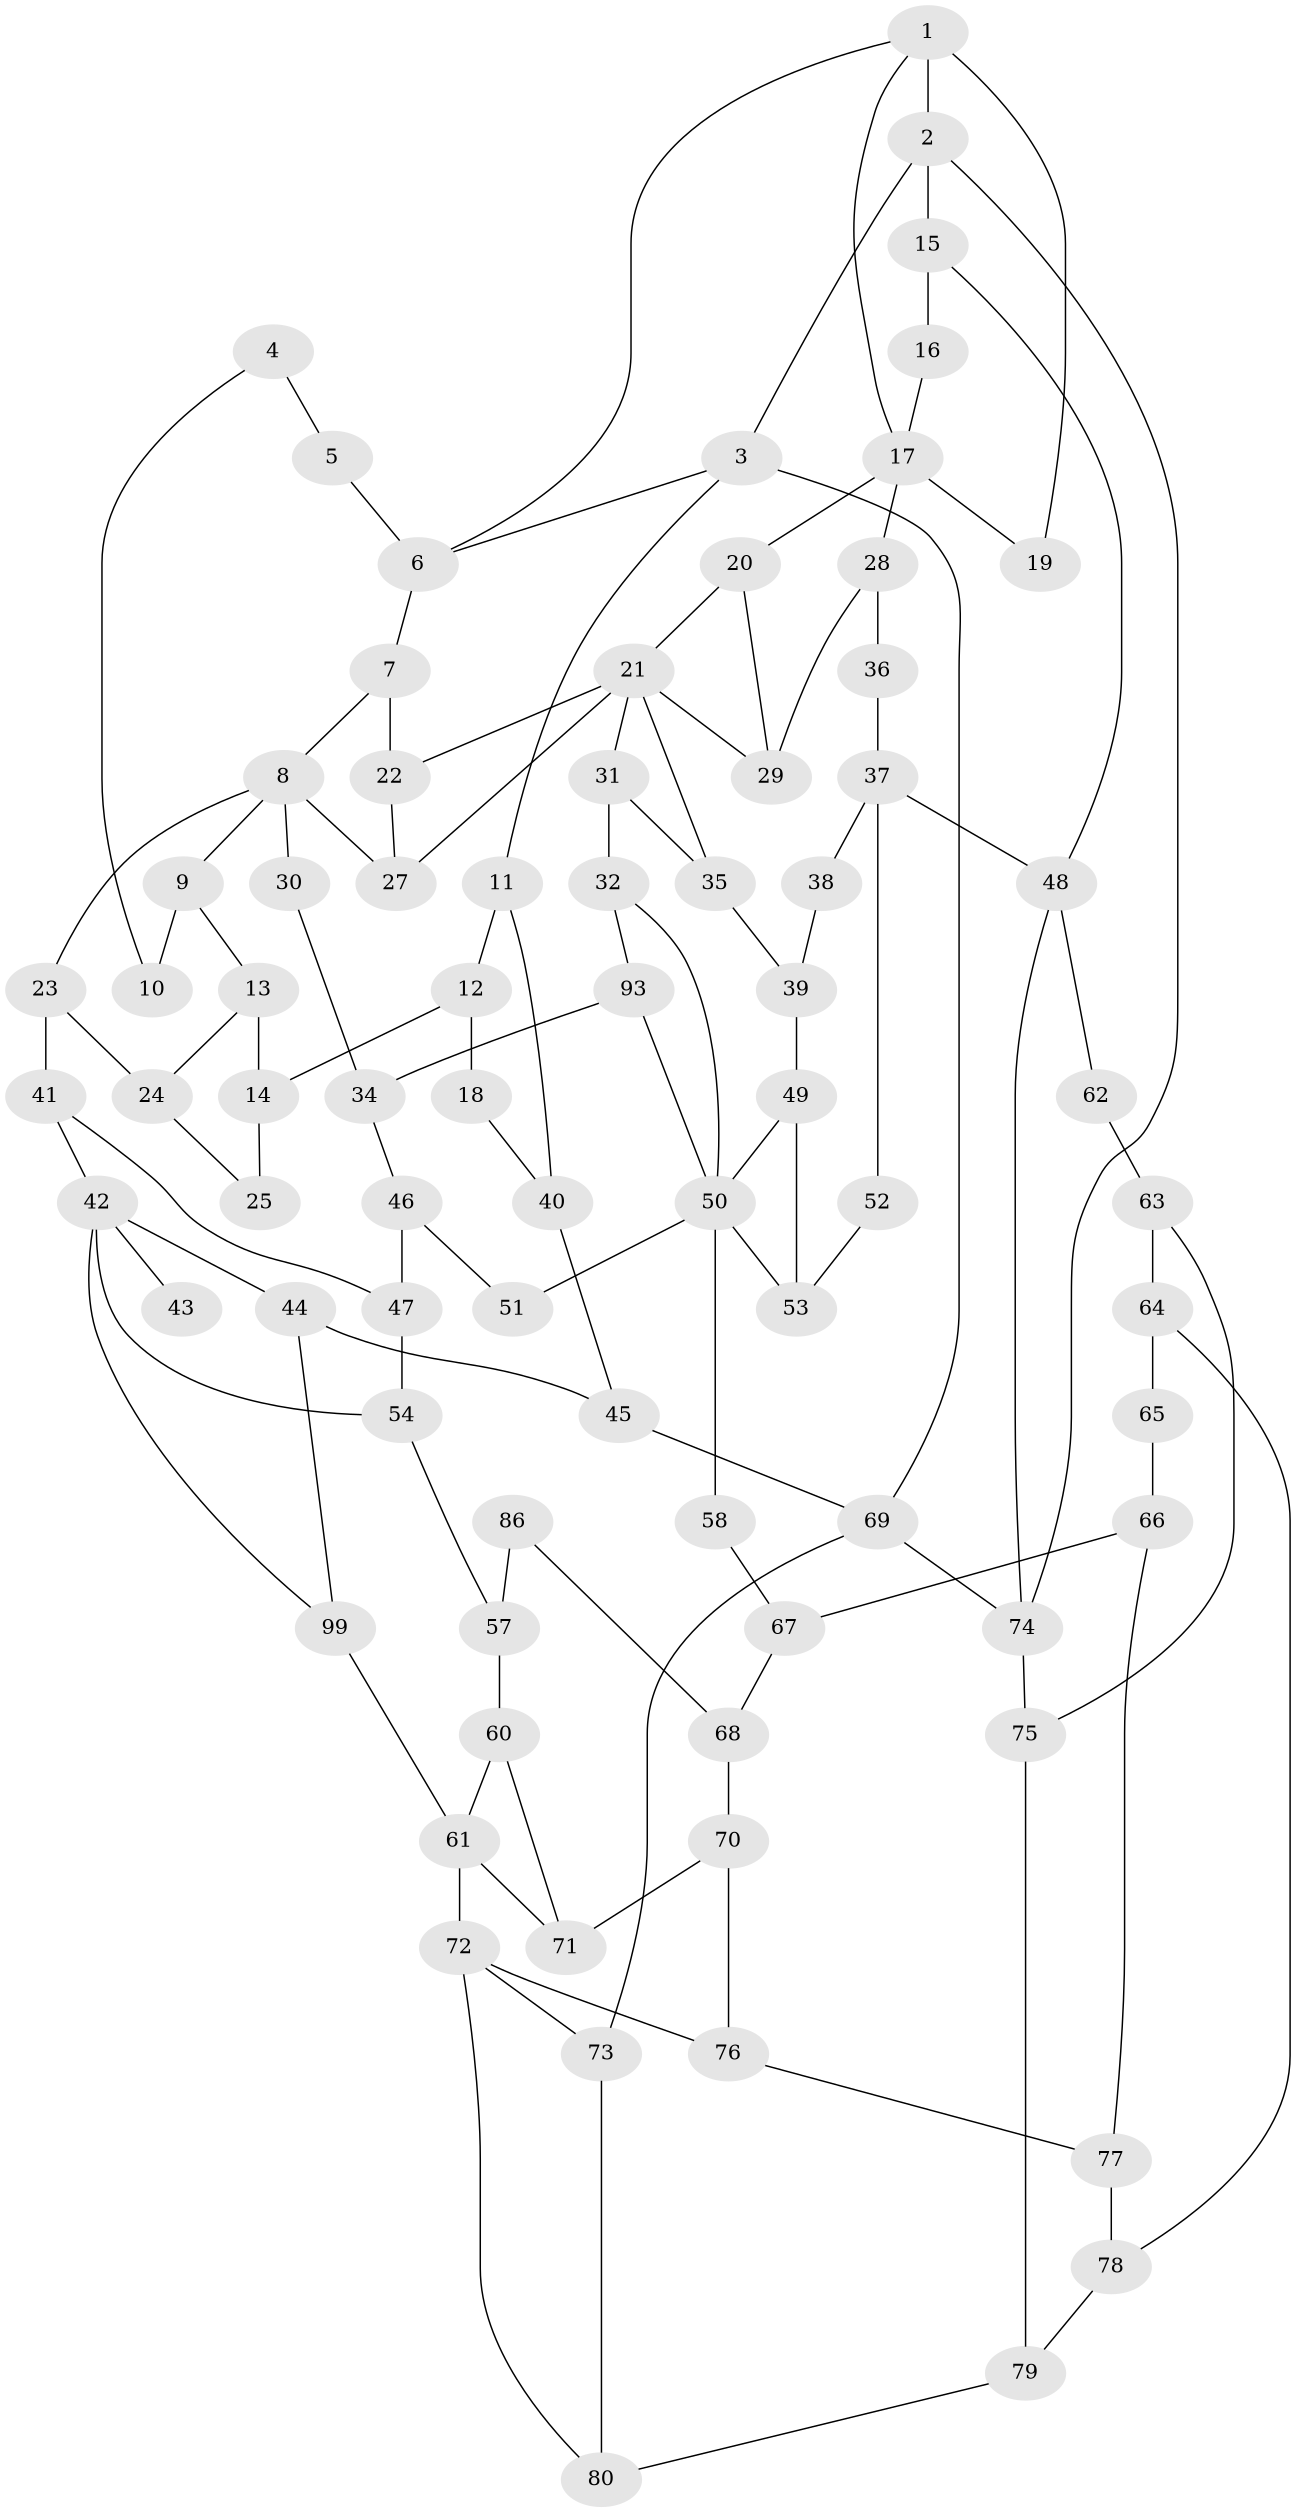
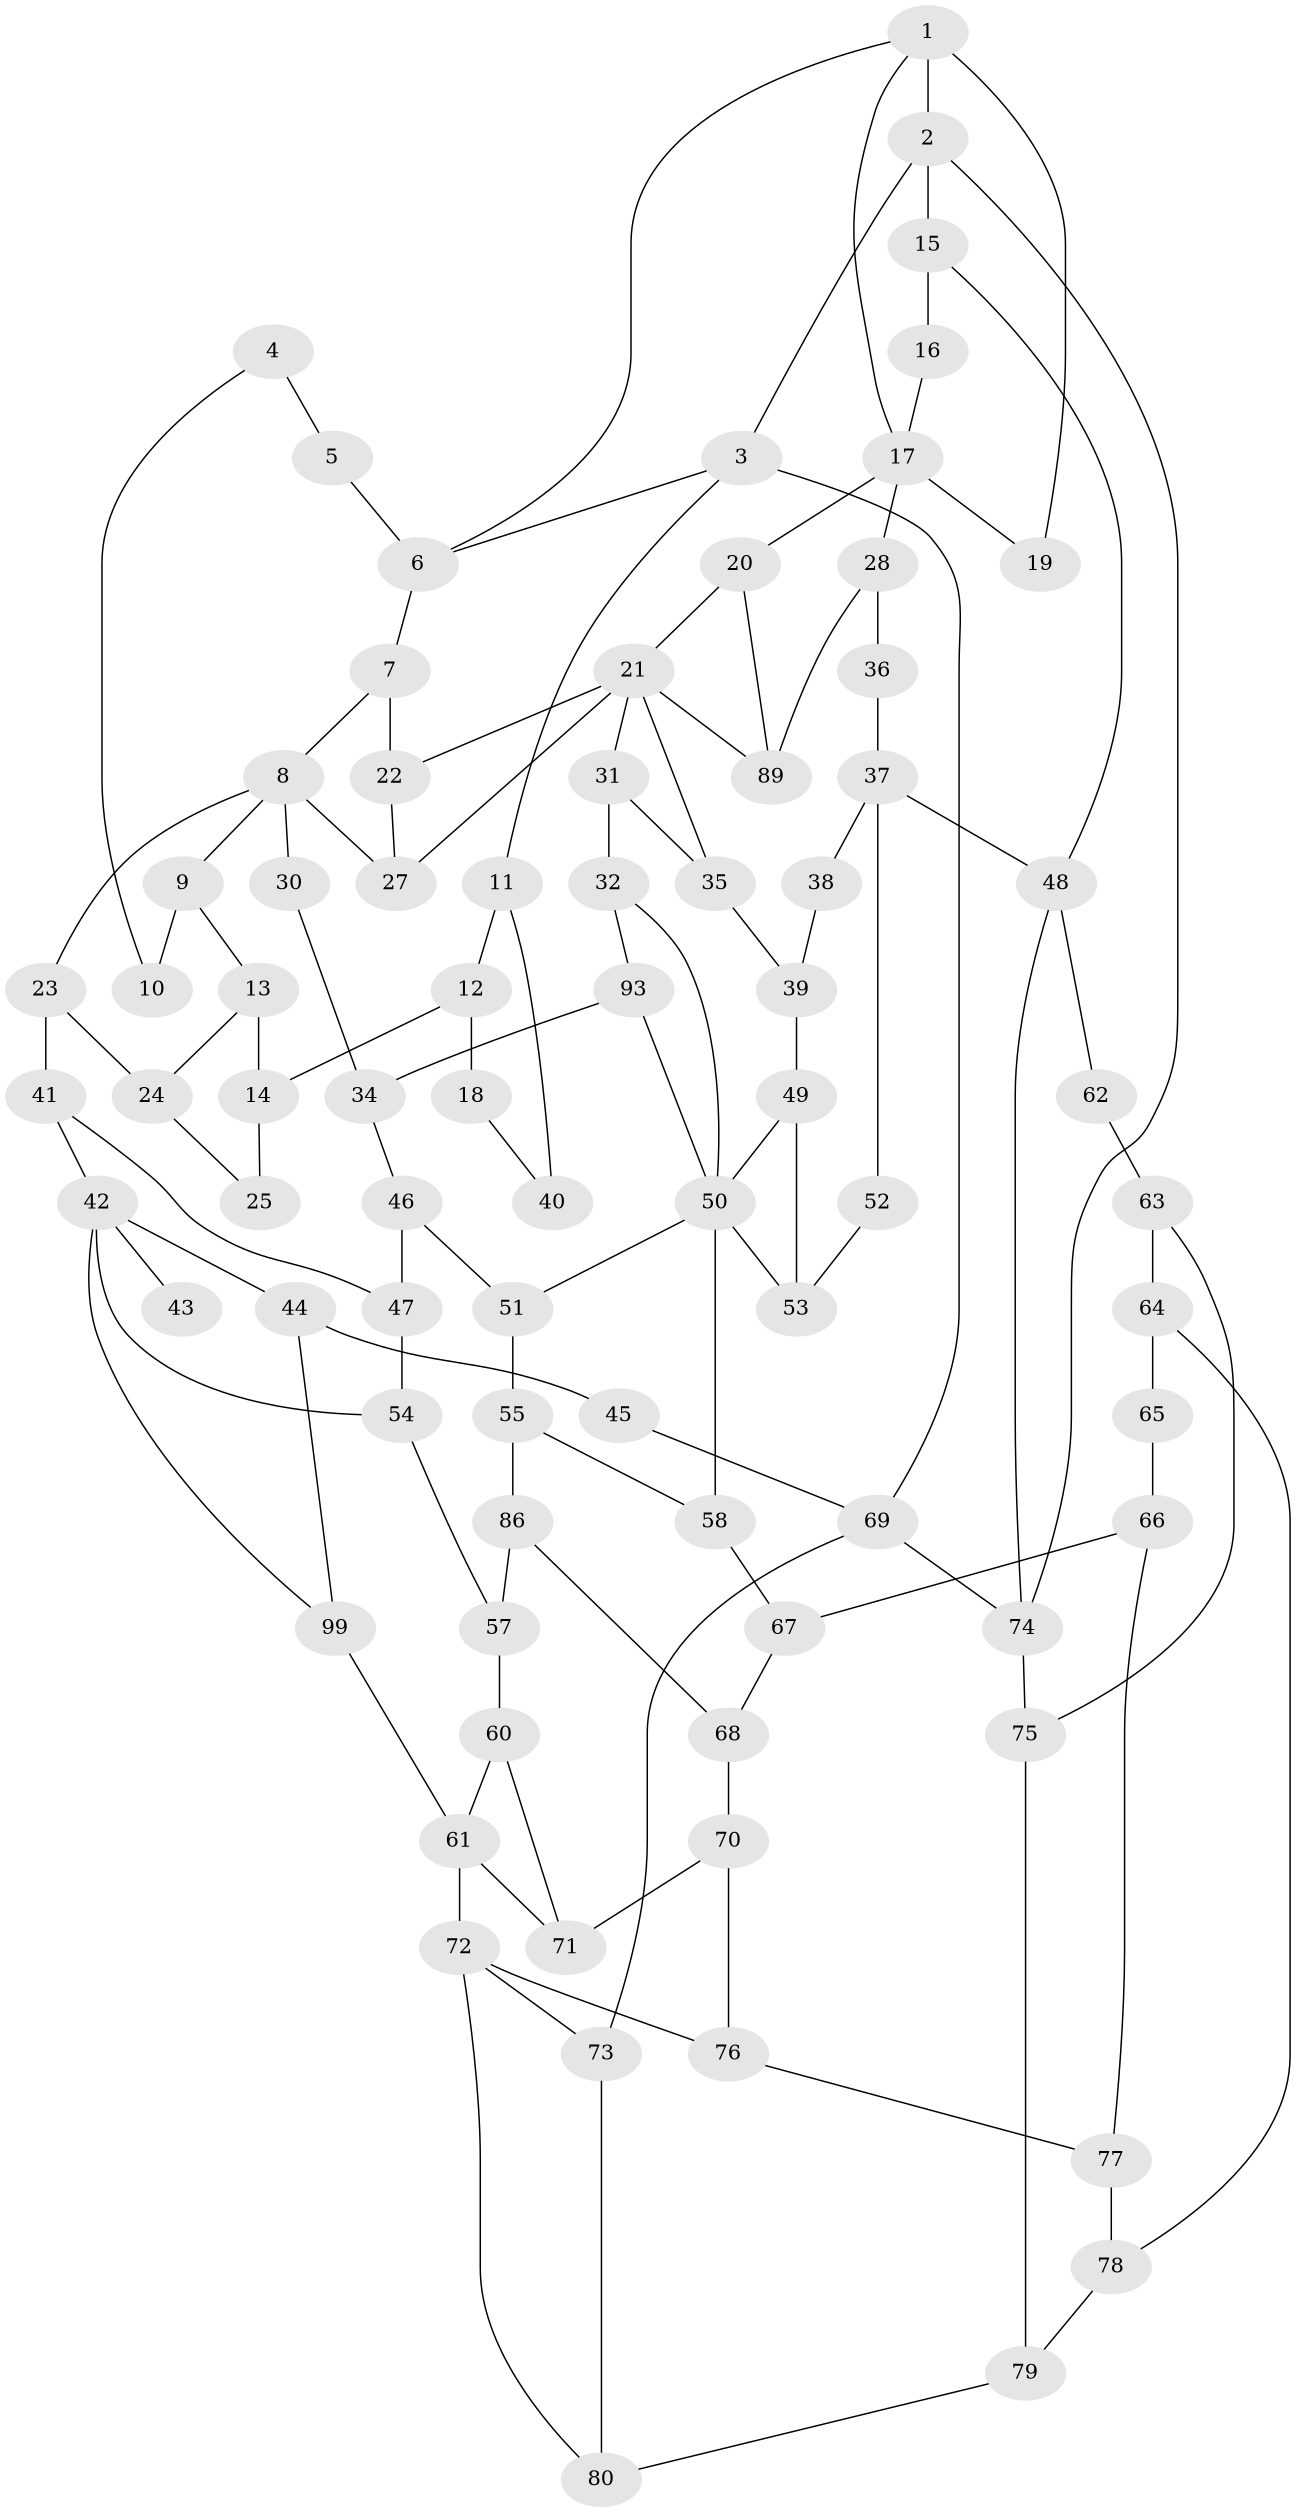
(771, 777) -> (771, 777)
(586, 1309) -> none
none -> (513, 1416)
